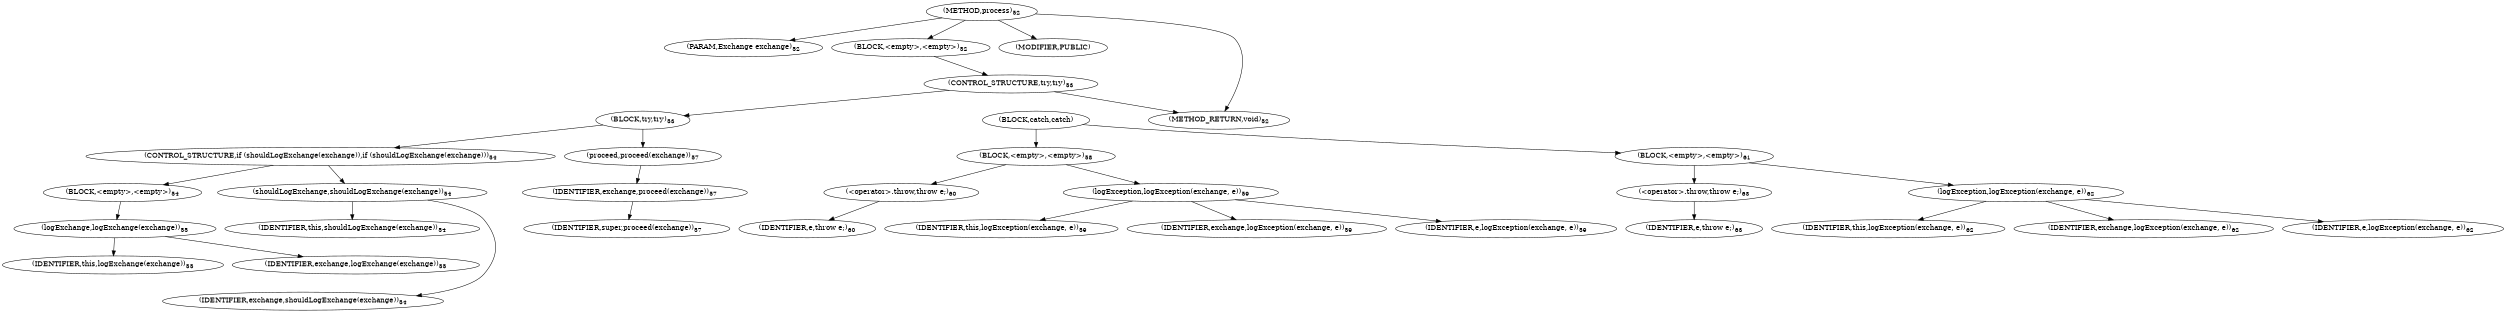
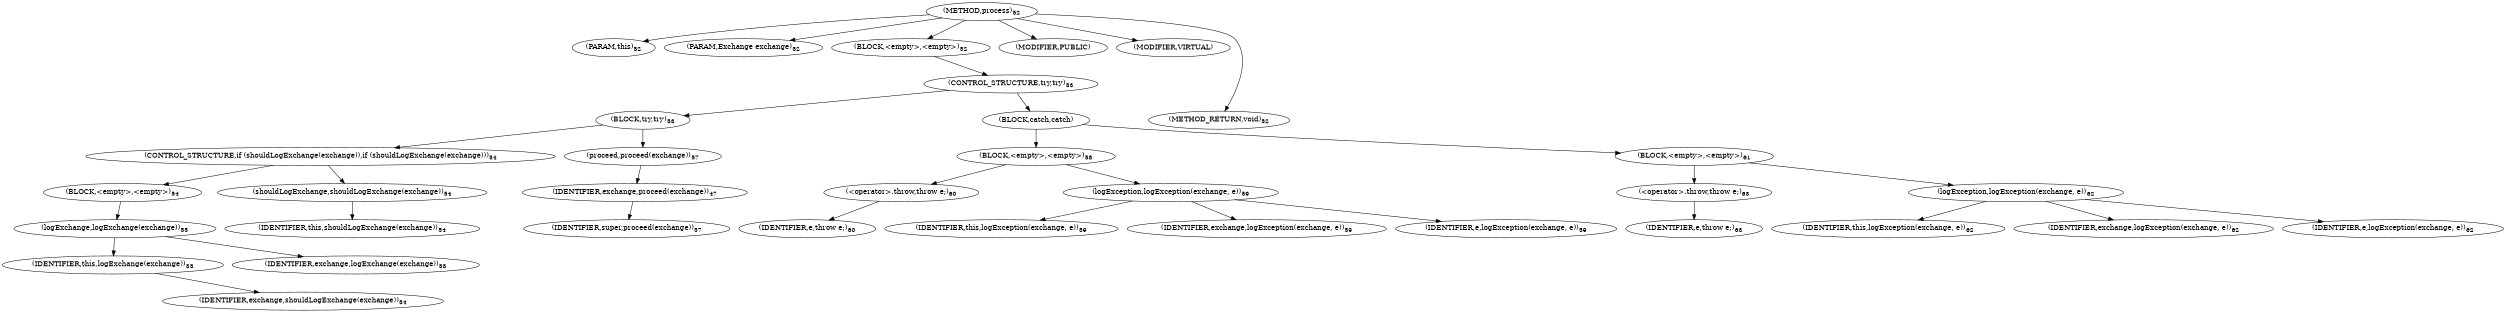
none -> (614, 48)
none -> (1173, 48)
(1114, 102) -> (1022, 100)
(713, 192) -> (713, 192)
(495, 250) -> (205, 282)
